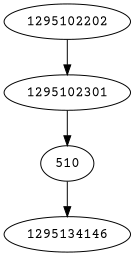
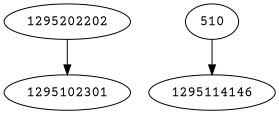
(67, 22) -> (67, 22)
(67, 123) -> none
(67, 234) -> (212, 93)
